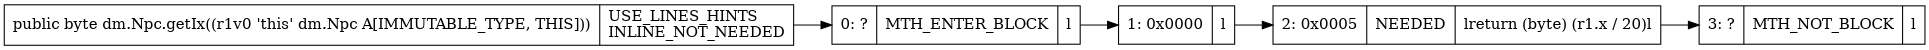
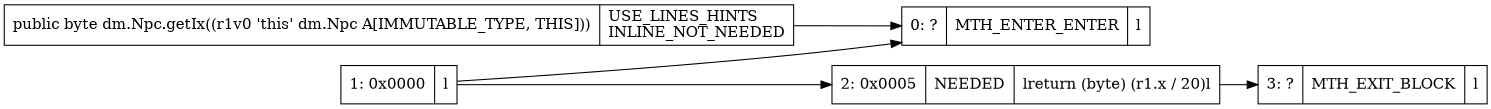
(967, 25) -> (1037, 26)
(1094, 25) -> (674, 66)
(1823, 25) -> (1384, 84)
